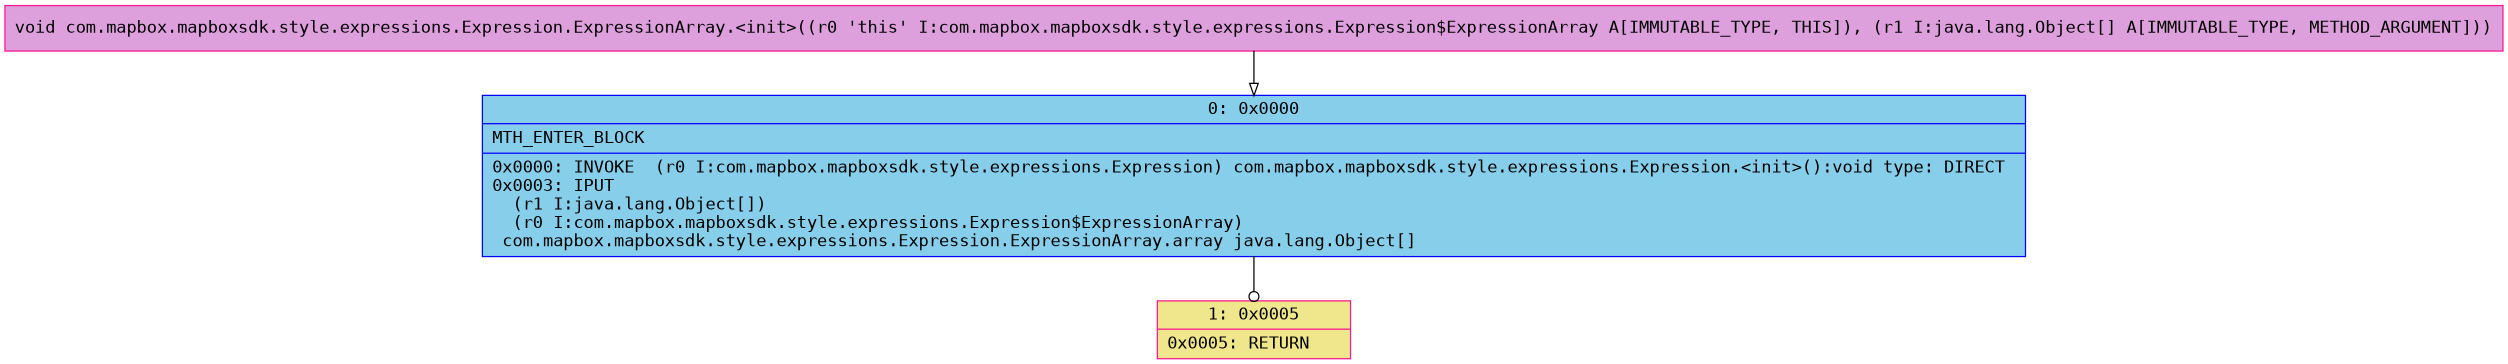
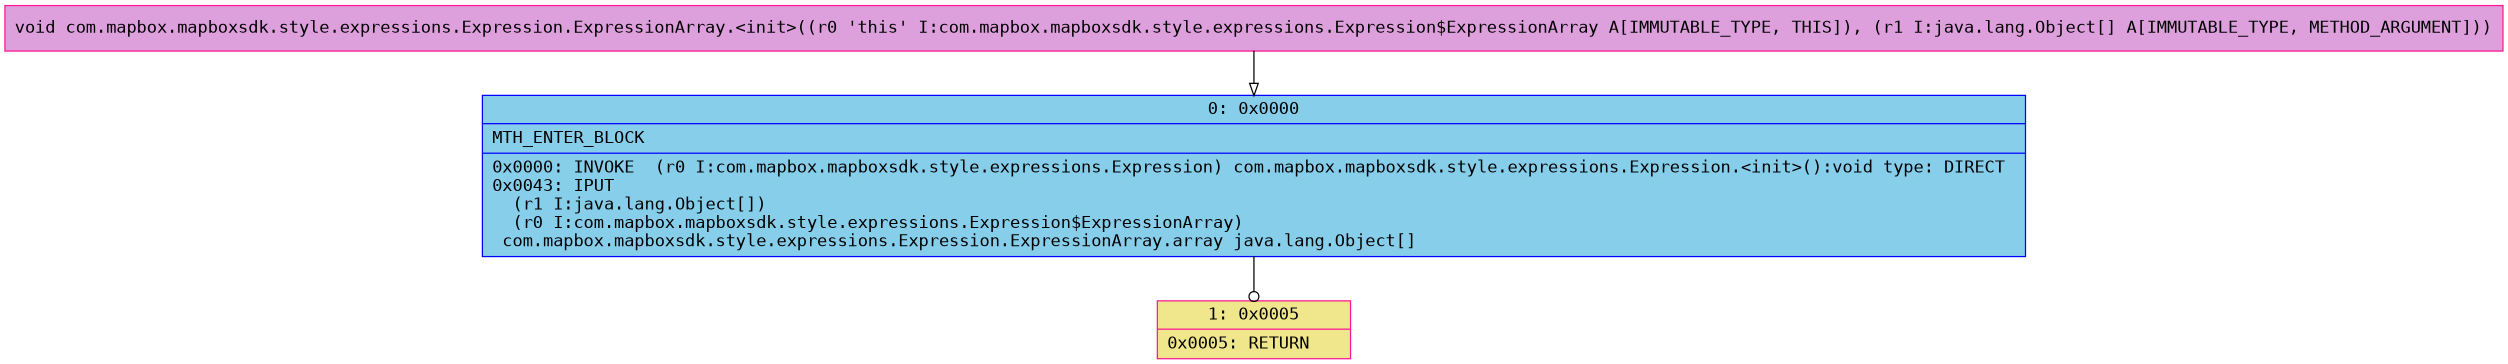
(564, 186) -> (564, 186)
